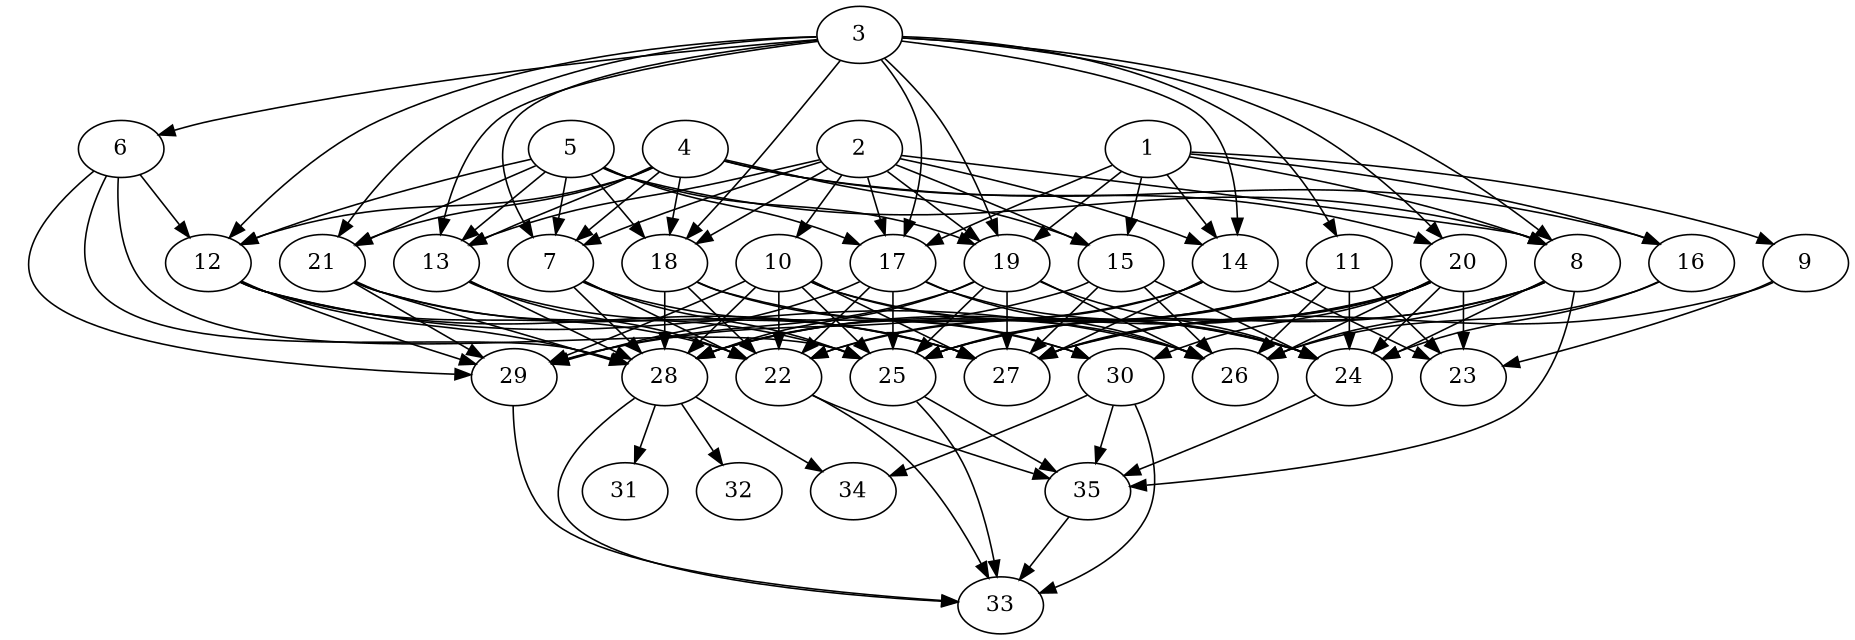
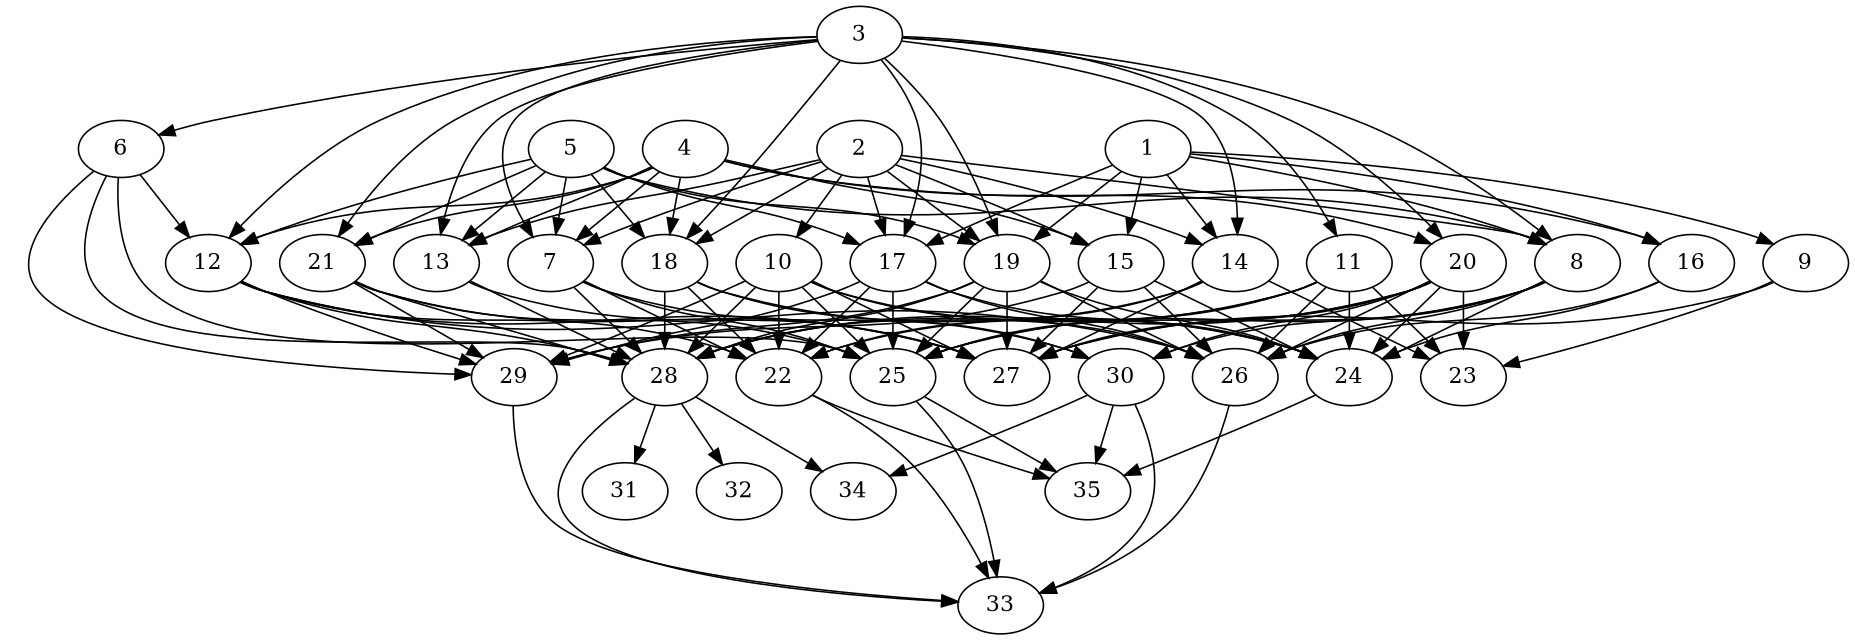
(600, 319) -> none
(1401, 450) -> (1358, 320)
(1049, 542) -> (1169, 522)
